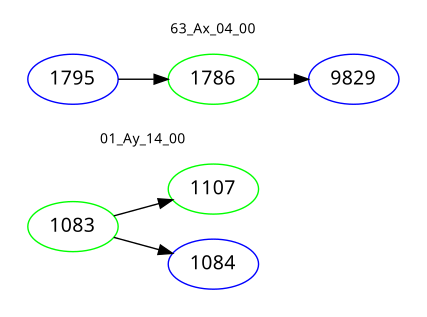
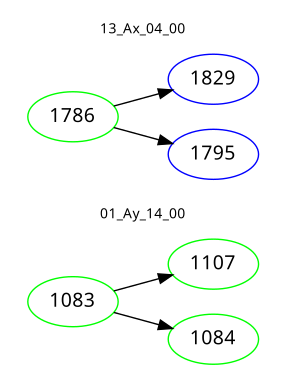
(213, 30) -> (143, 30)
(136, 79) -> (136, 134)
(354, 79) -> (213, 79)
(213, 264) -> (213, 339)
